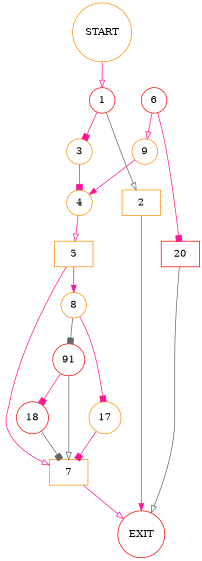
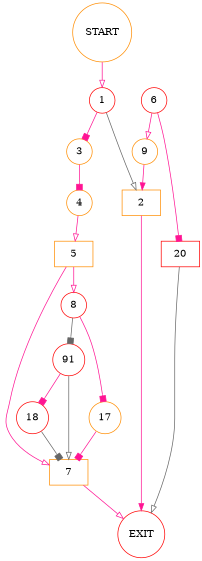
(115, 175) -> (143, 174)
(74, 276) -> (74, 276)
(74, 305) -> (74, 305)
